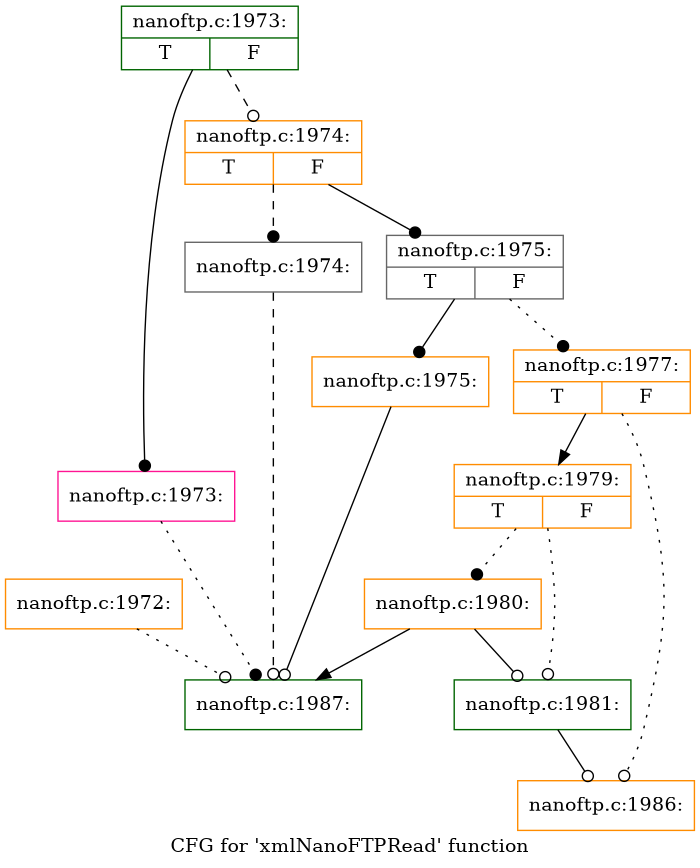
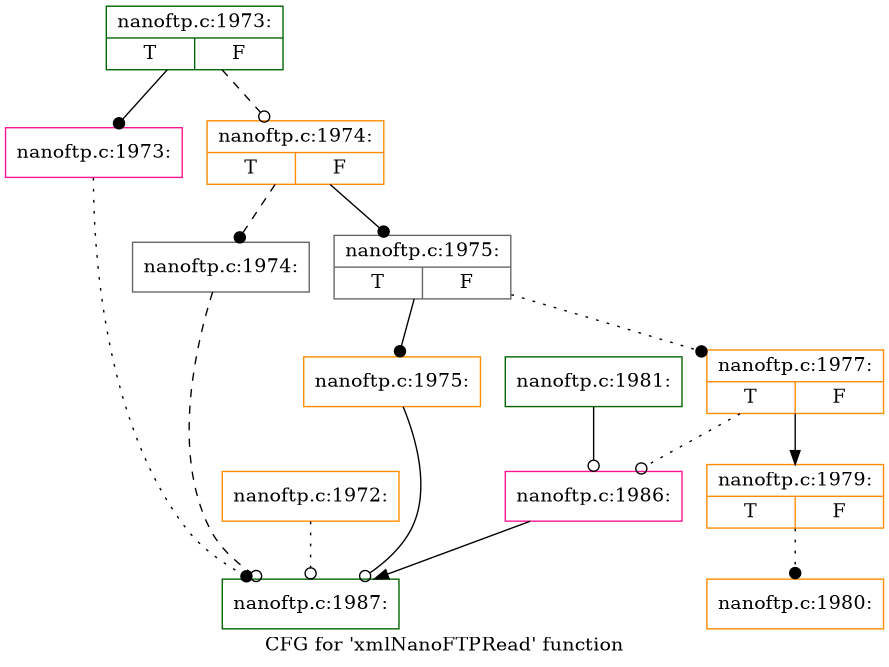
(555, 598) -> none
(494, 650) -> none
(369, 651) -> (459, 548)
(606, 806) -> (594, 496)
